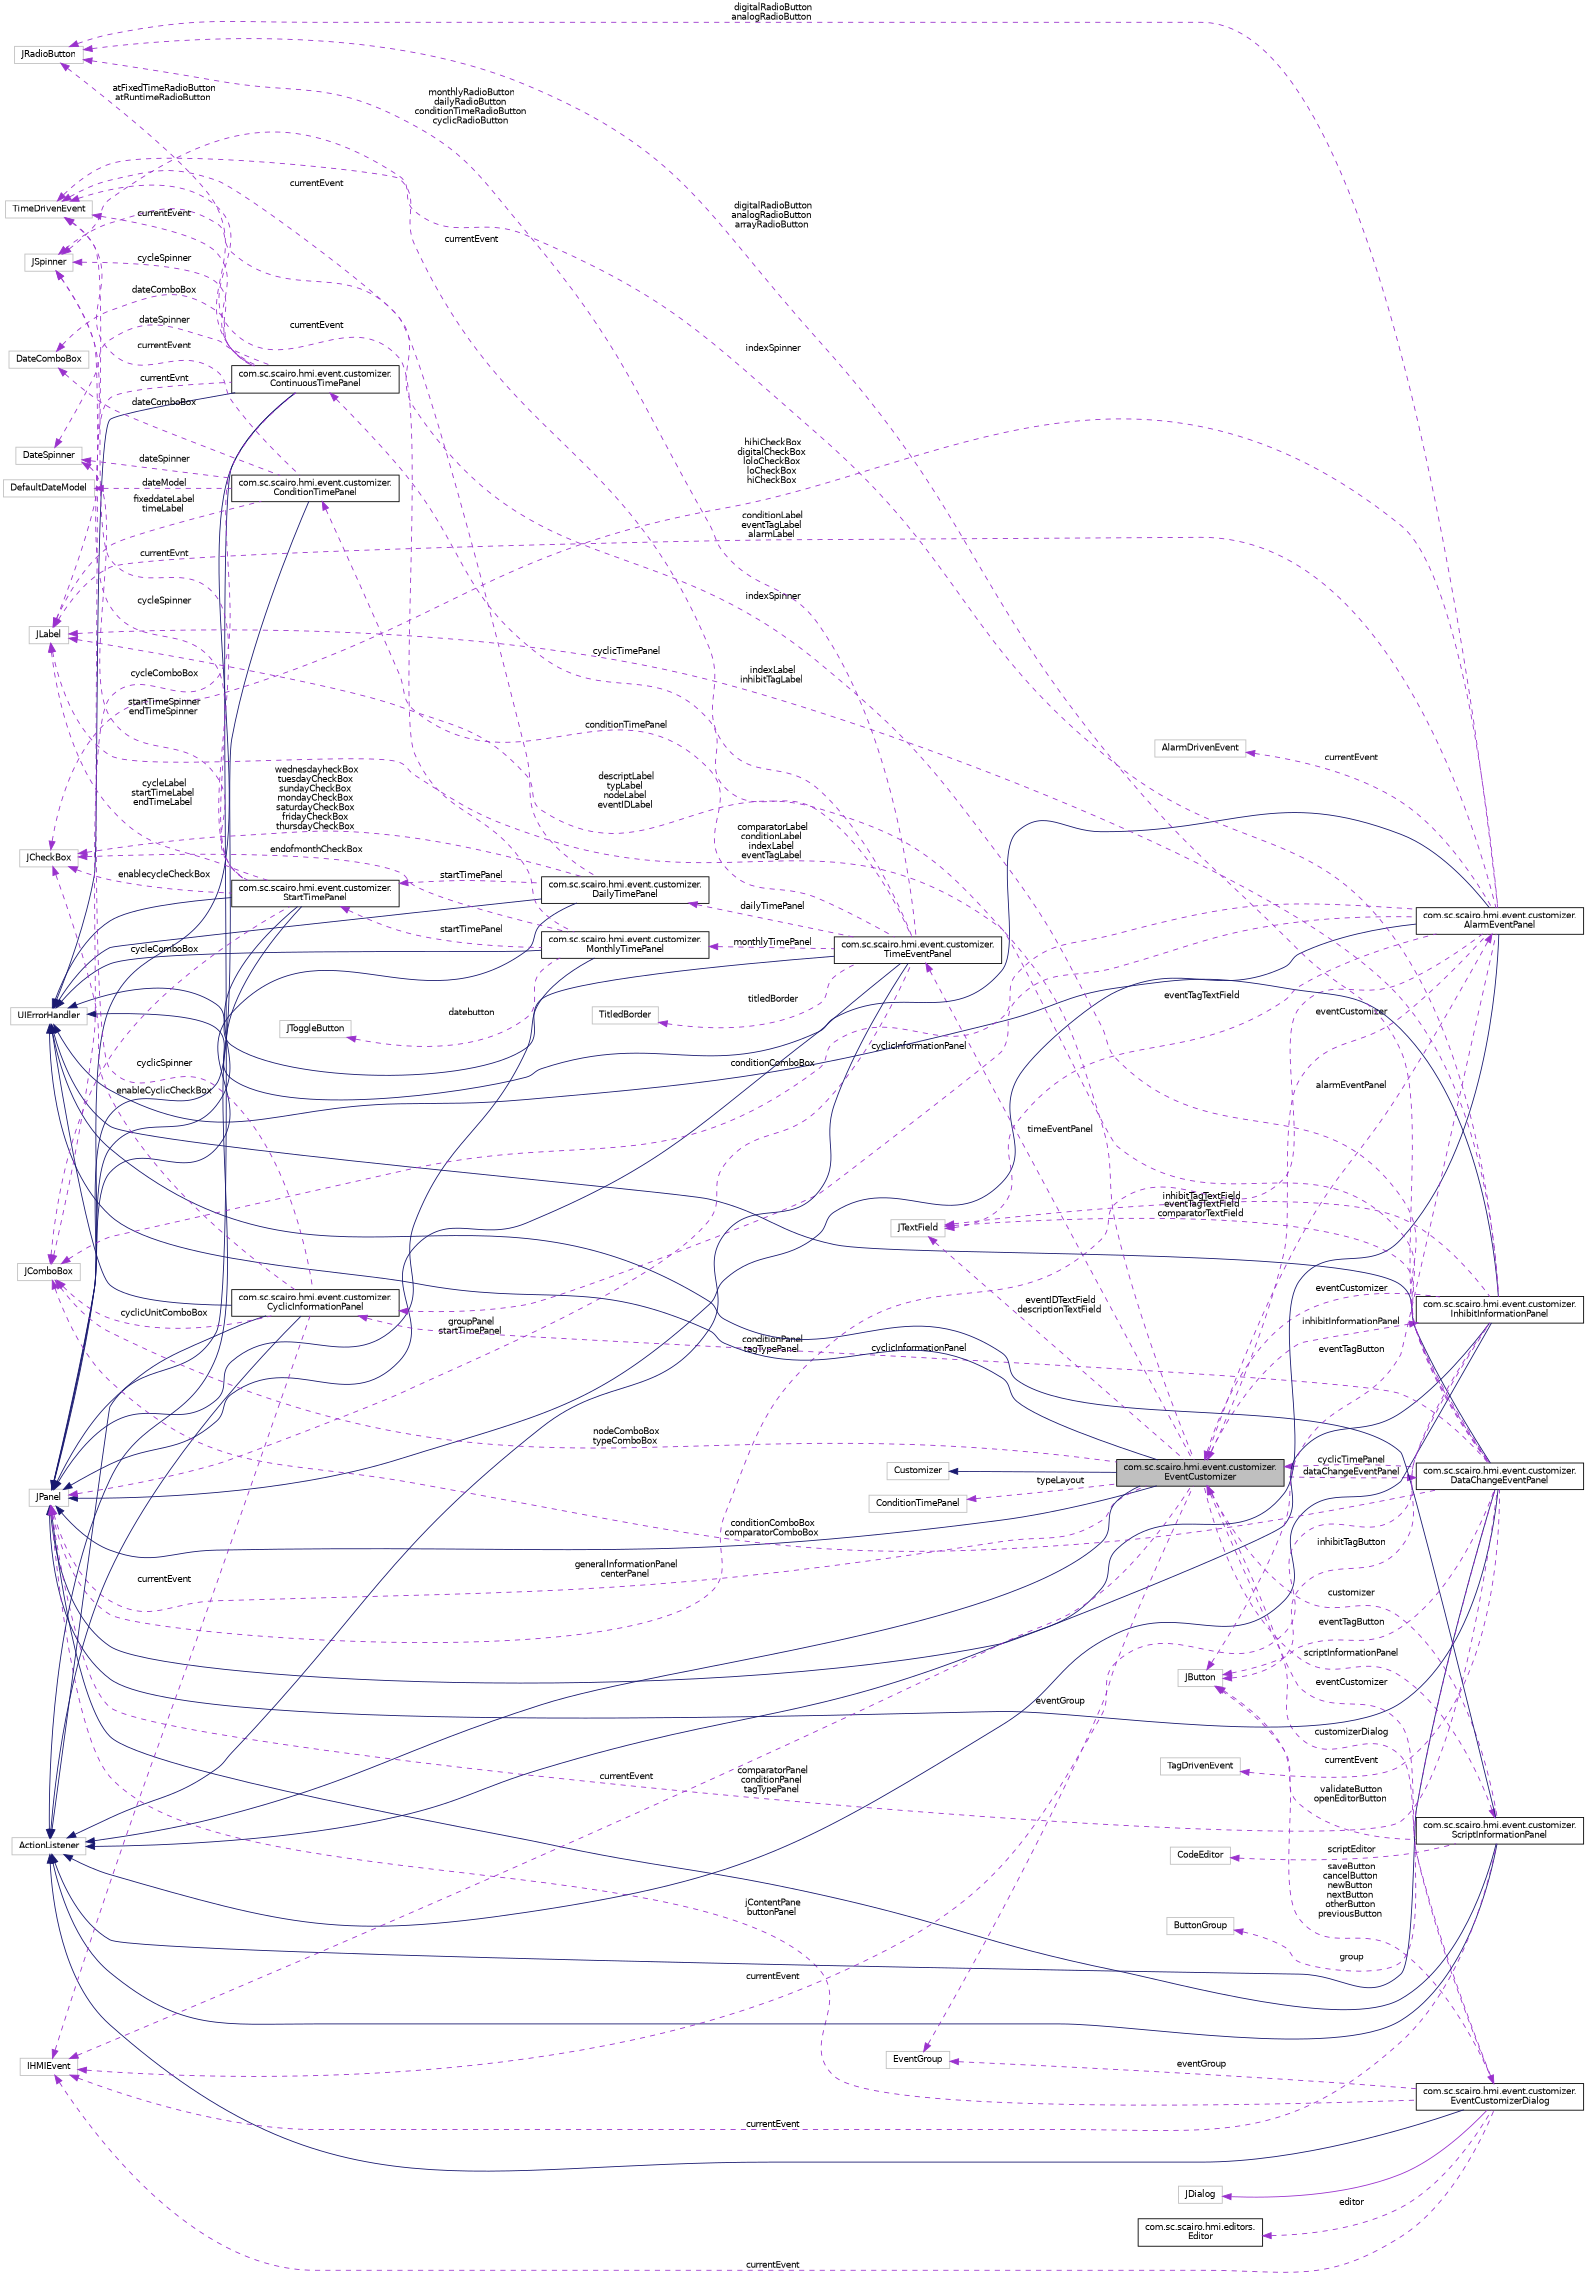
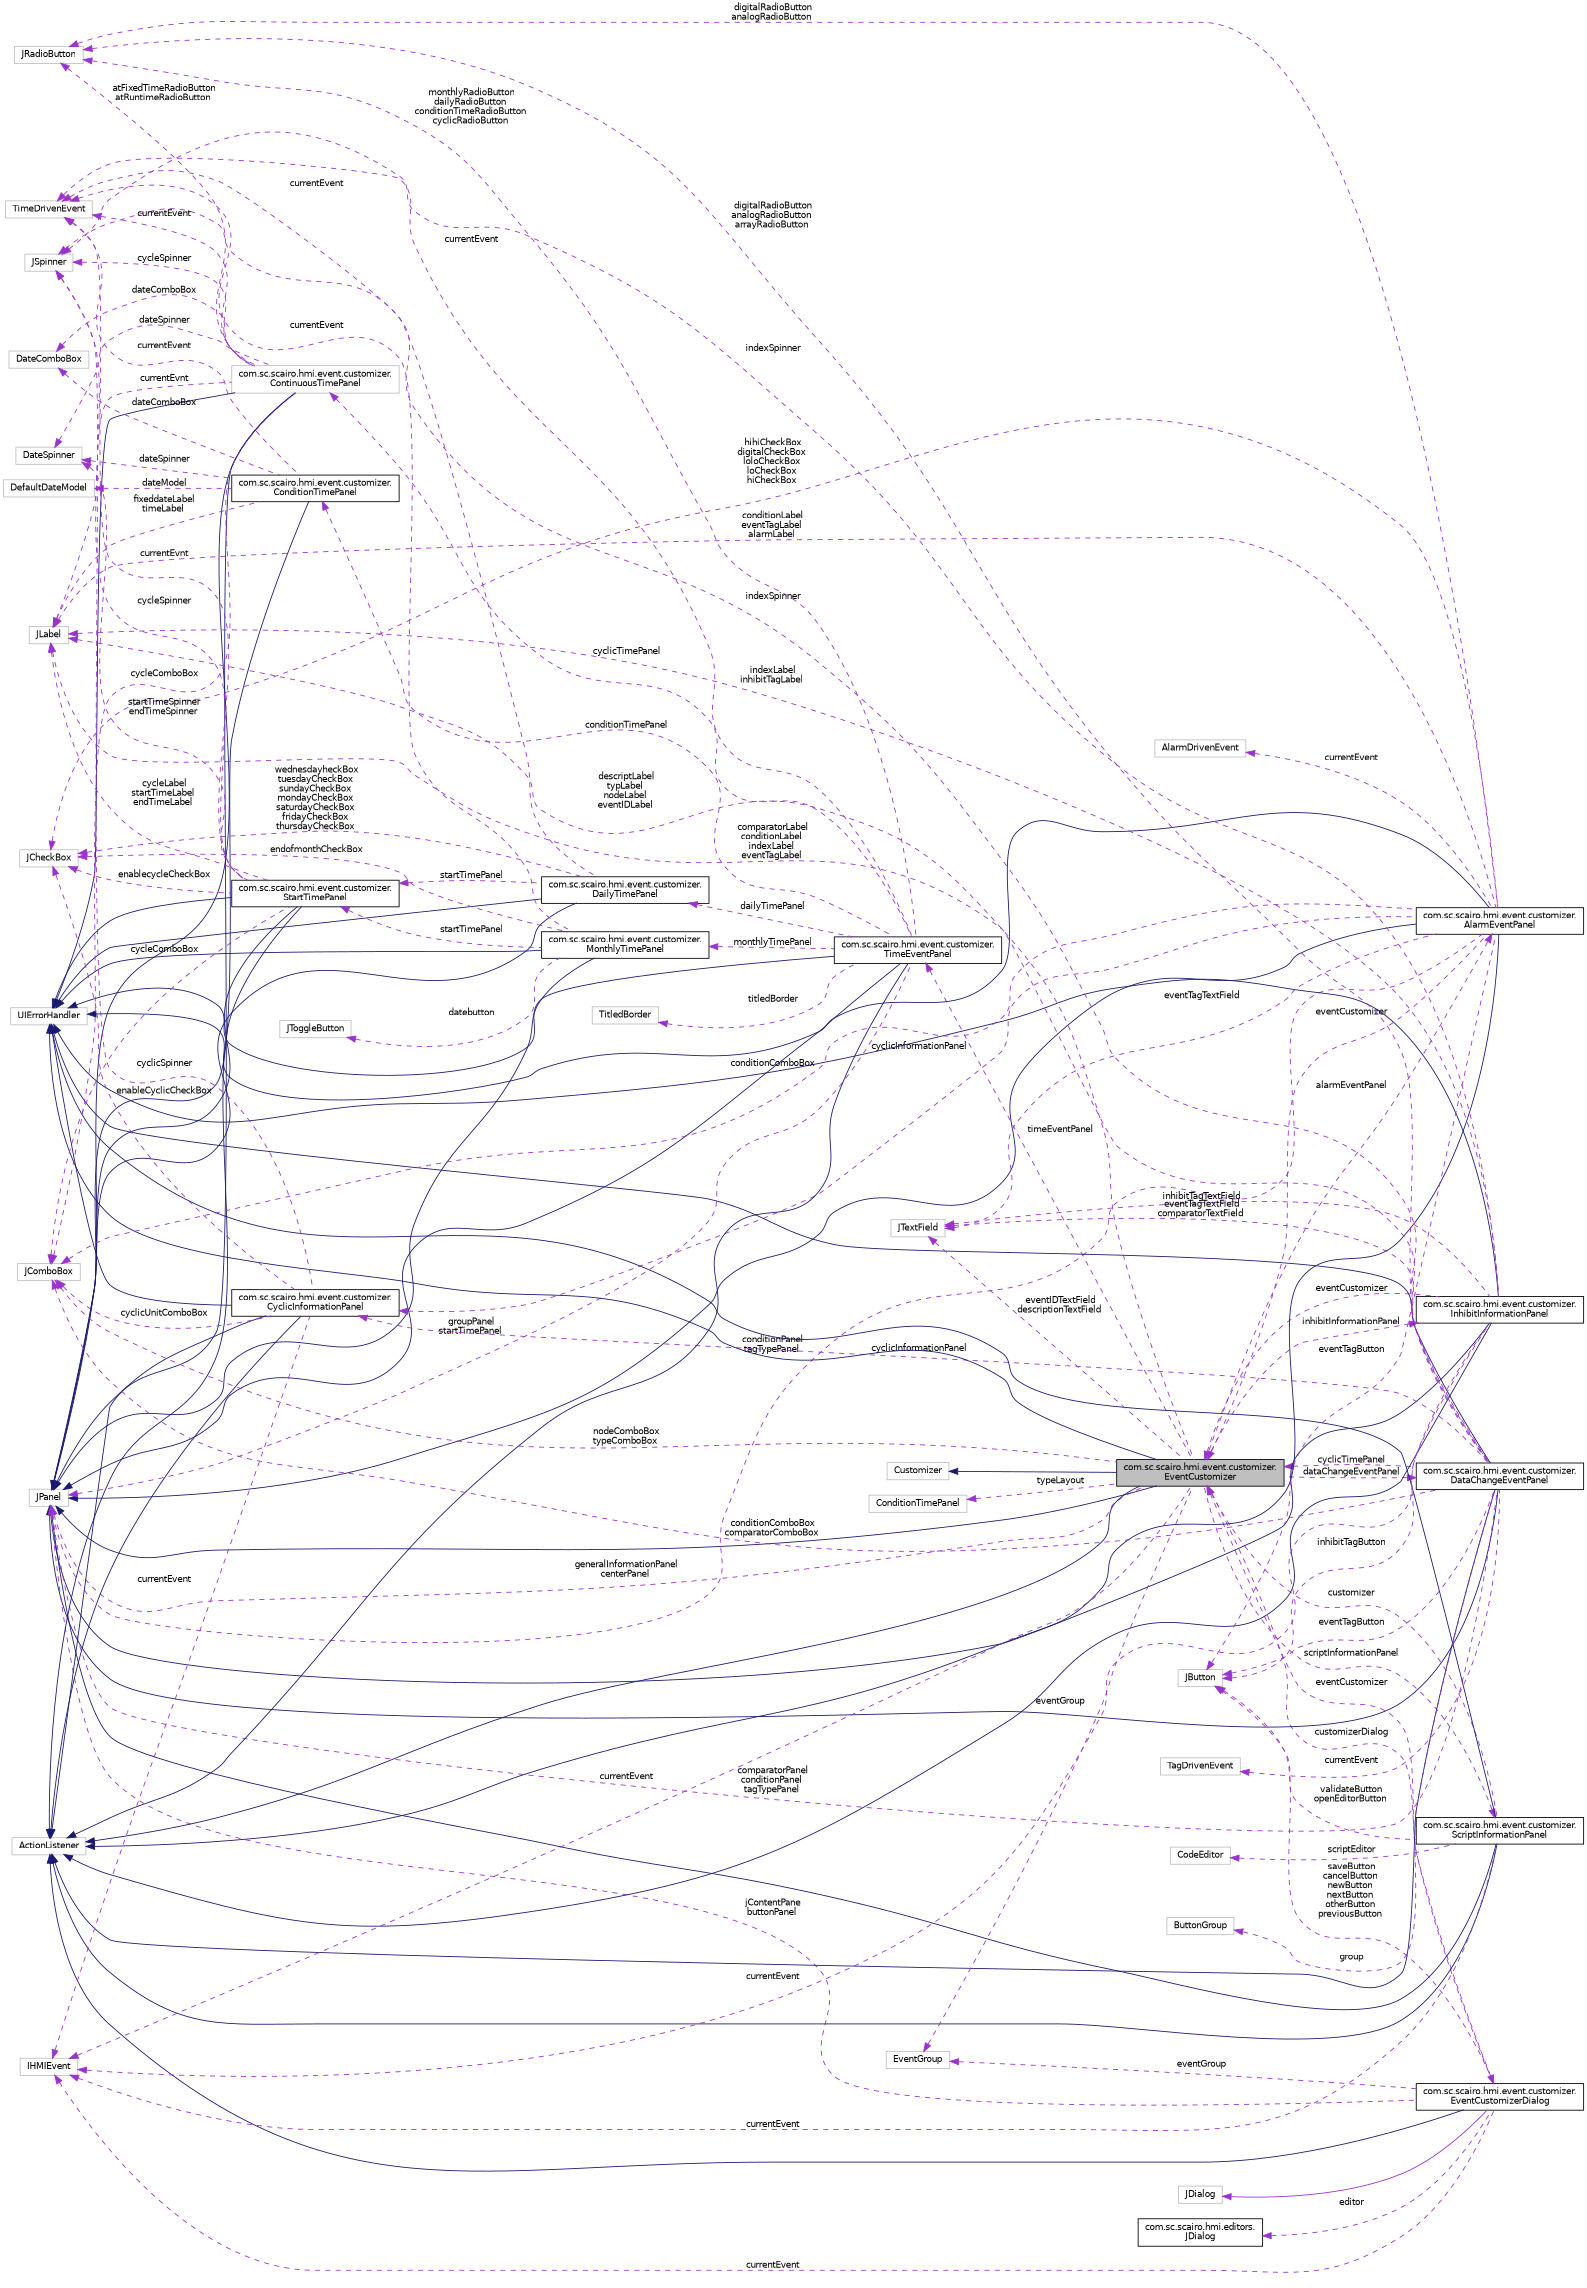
(315, 379) -> (315, 379)
(1200, 2232) -> (1200, 2232)
